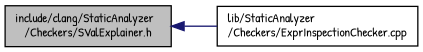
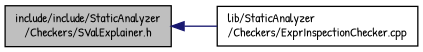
(88, 26) -> (88, 26)
